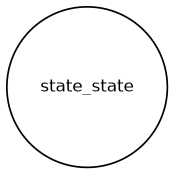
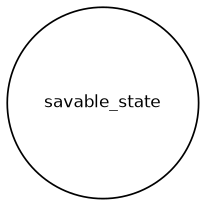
(87, 87) -> (103, 103)
